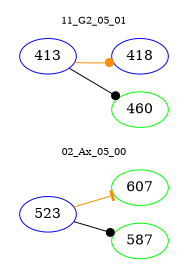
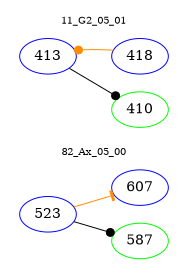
(90, 63) -> (98, 50)
(140, 110) -> (140, 110)
(94, 153) -> (94, 153)
(140, 188) -> (140, 188)
